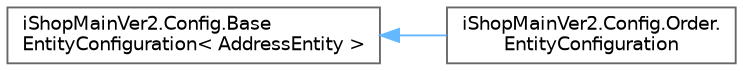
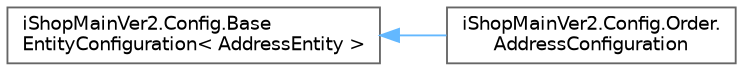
(591, 35) -> (591, 35)
